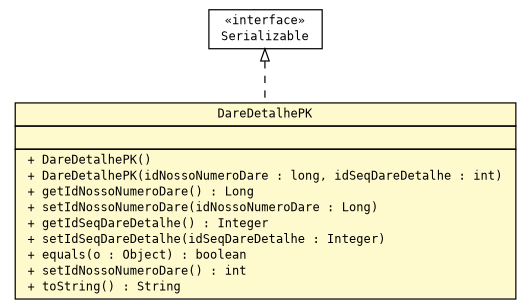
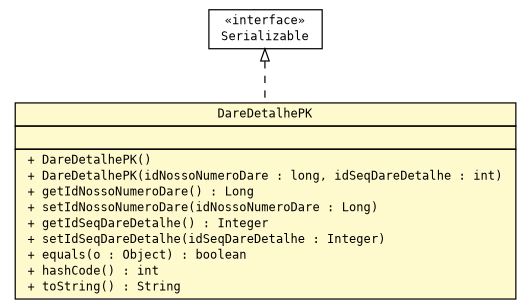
(138, 271) -> (94, 271)
